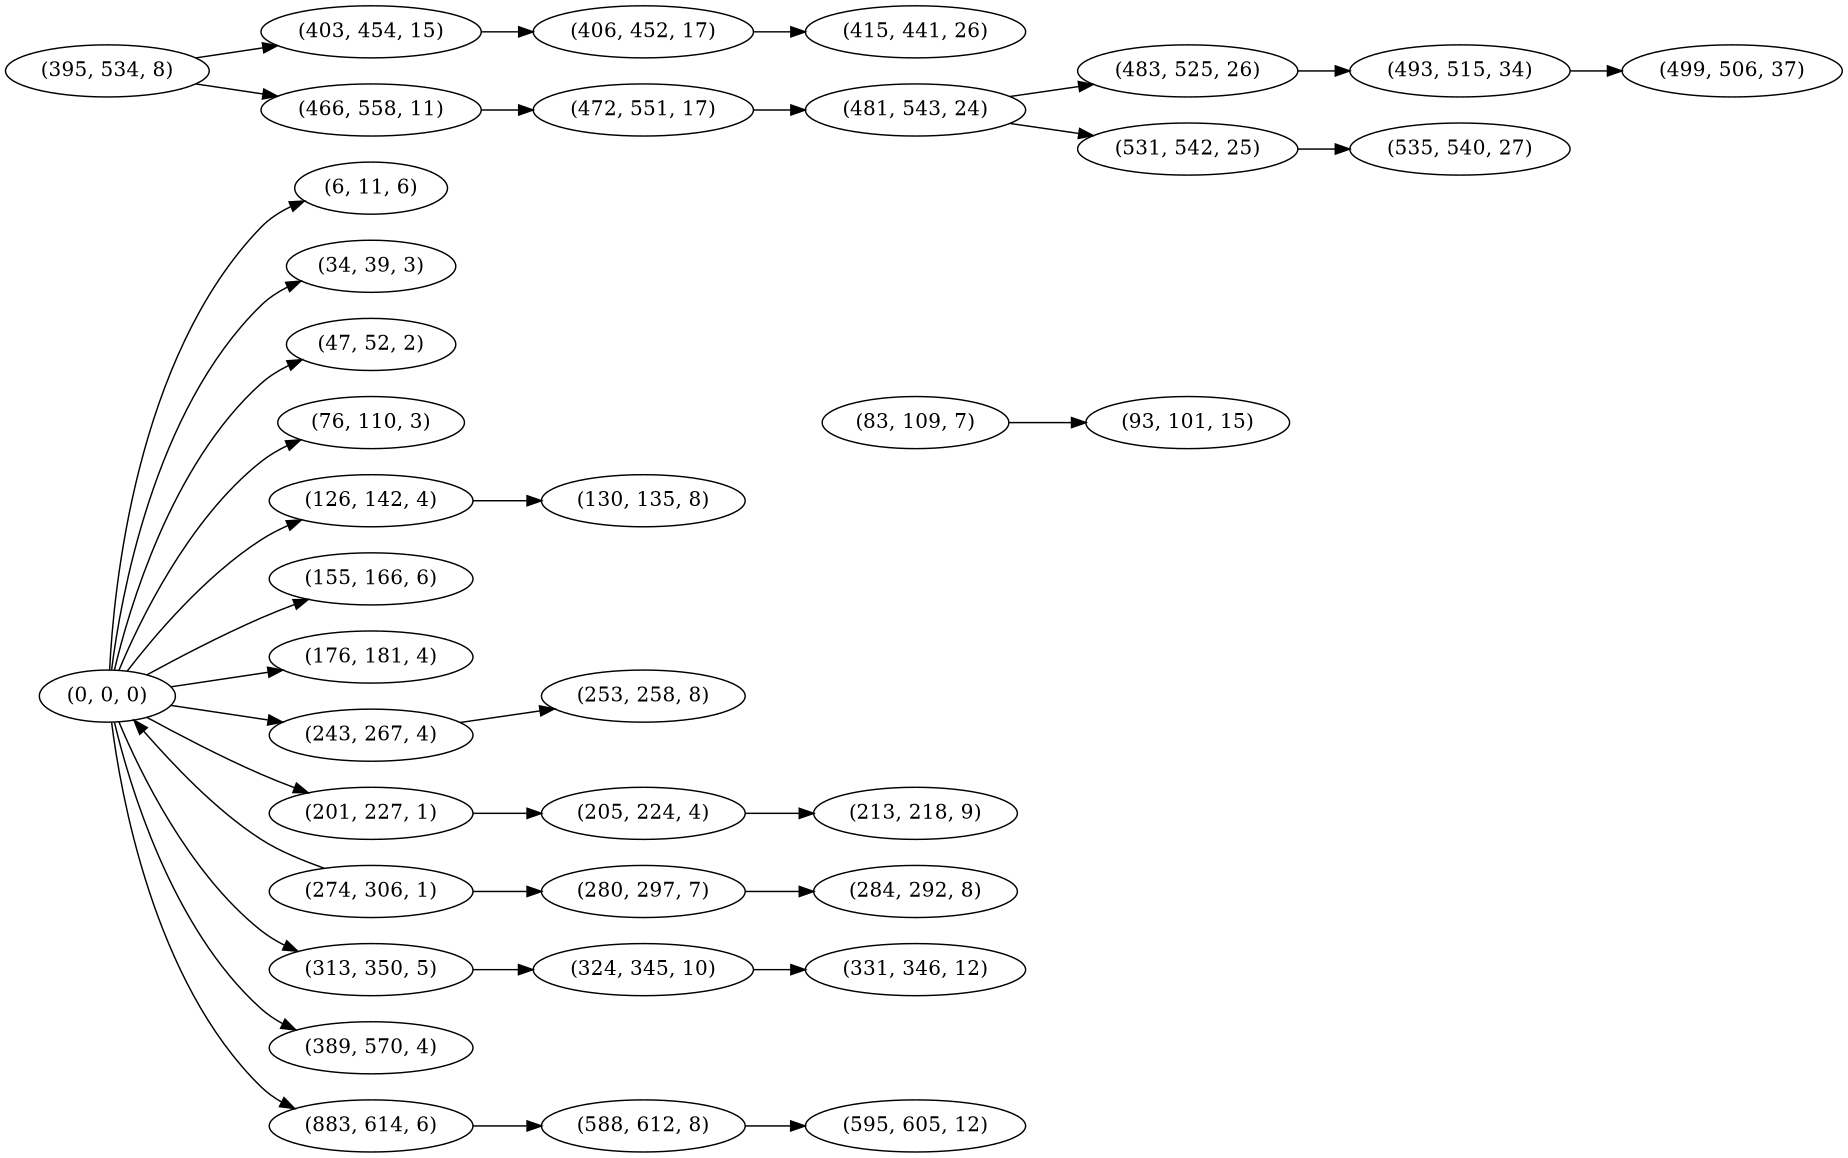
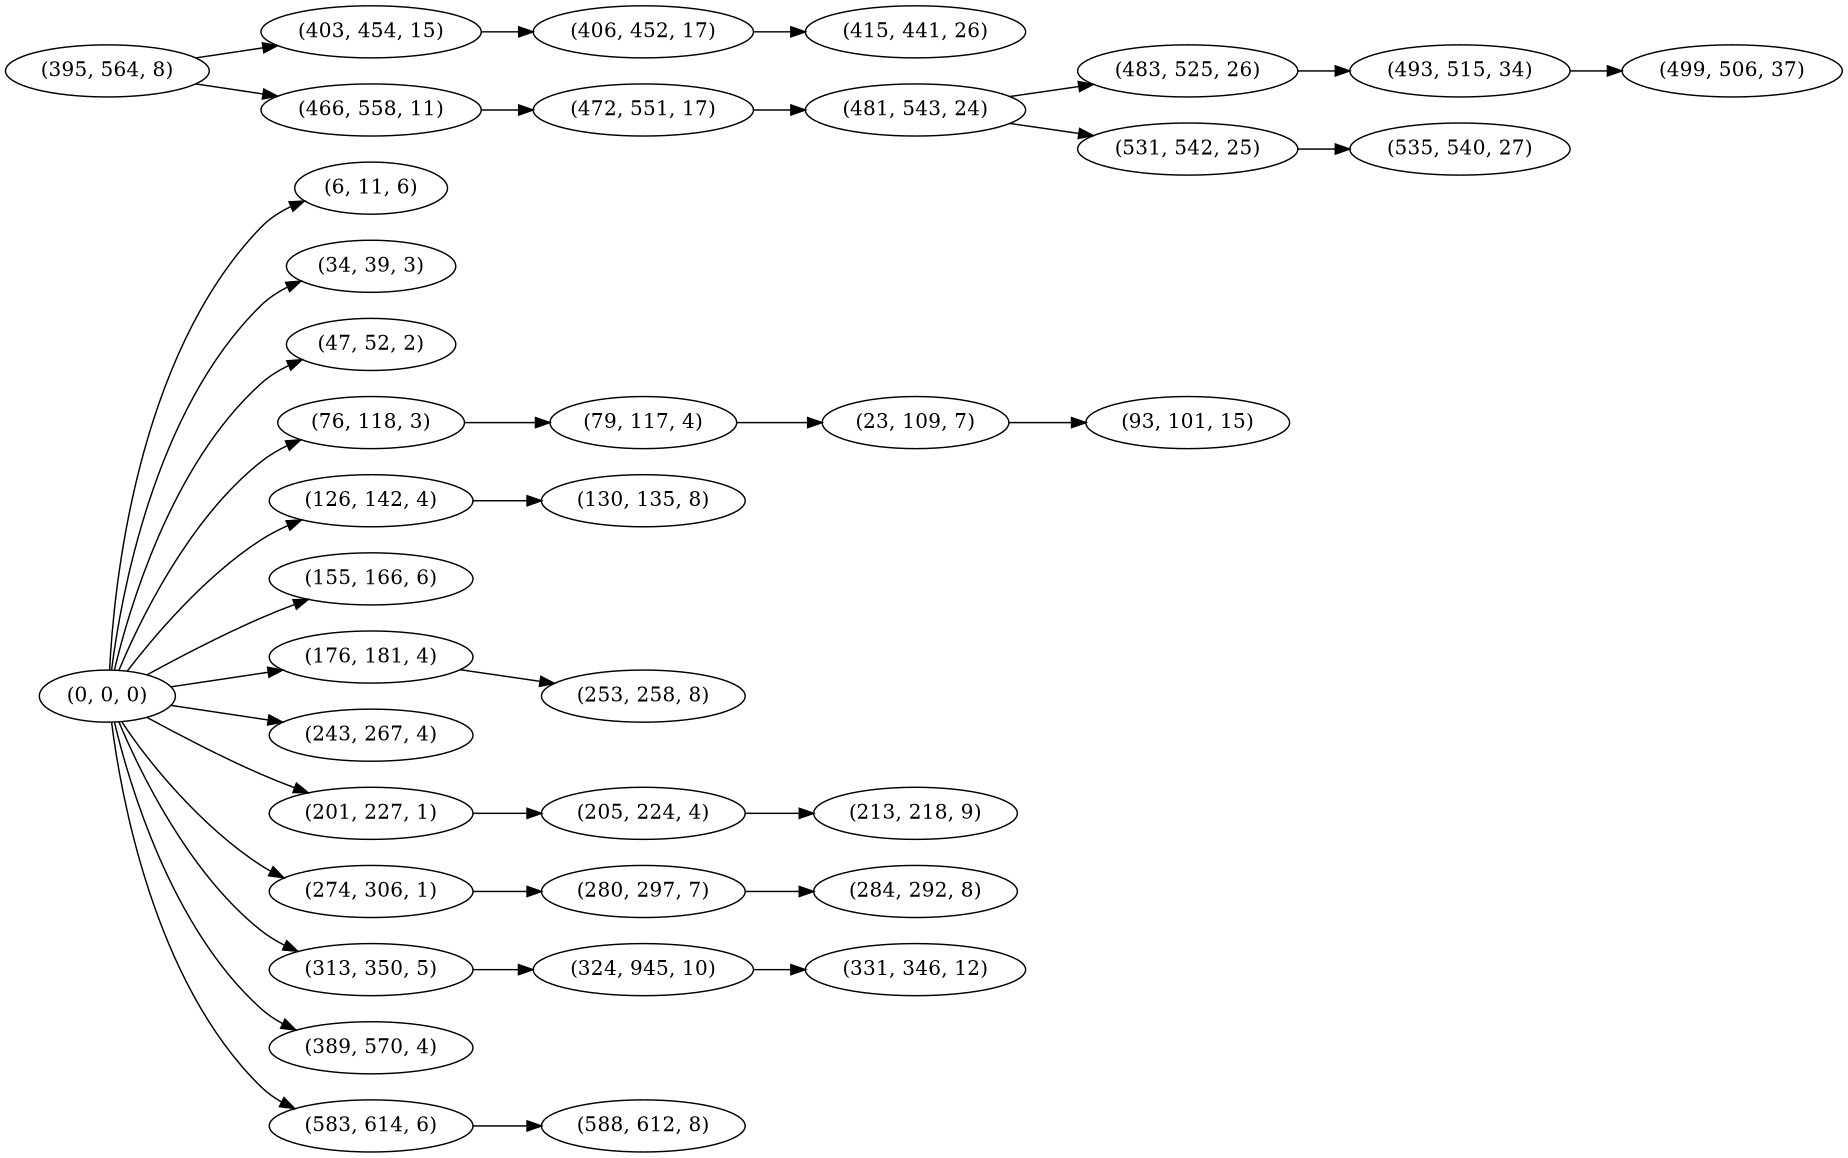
(107, 71) -> (107, 71)
(371, 423) -> (371, 423)
none -> (643, 423)
(916, 423) -> (916, 423)
(500, 717) -> (500, 676)
(225, 812) -> (189, 804)
(643, 970) -> (643, 970)
(371, 1126) -> (371, 1126)
(916, 1126) -> none
